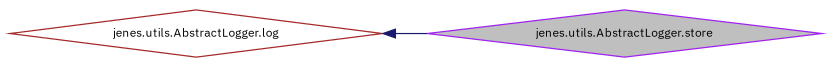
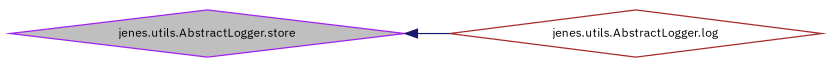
(411, 34) -> (433, 34)
